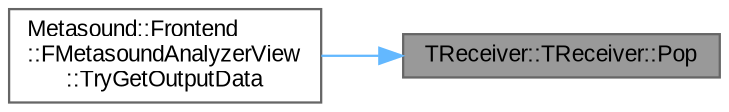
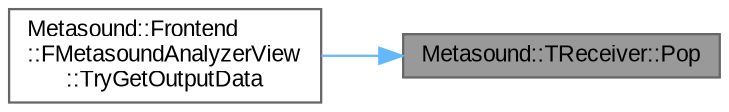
(561, 56) -> (561, 56)
